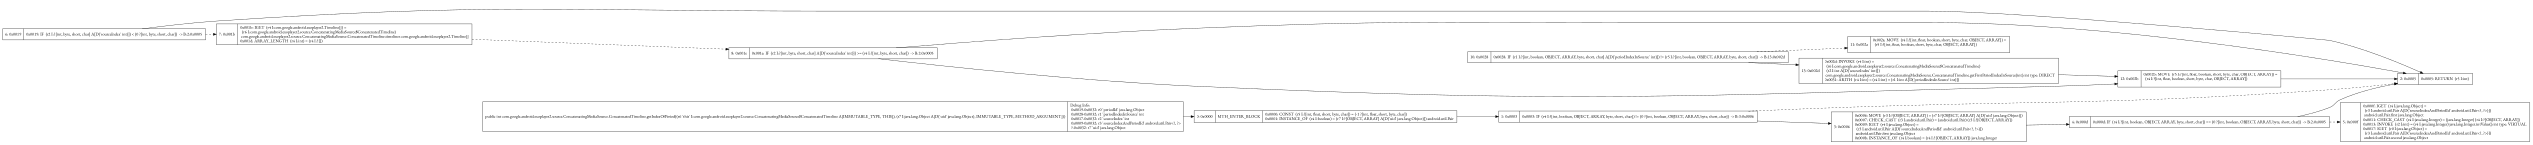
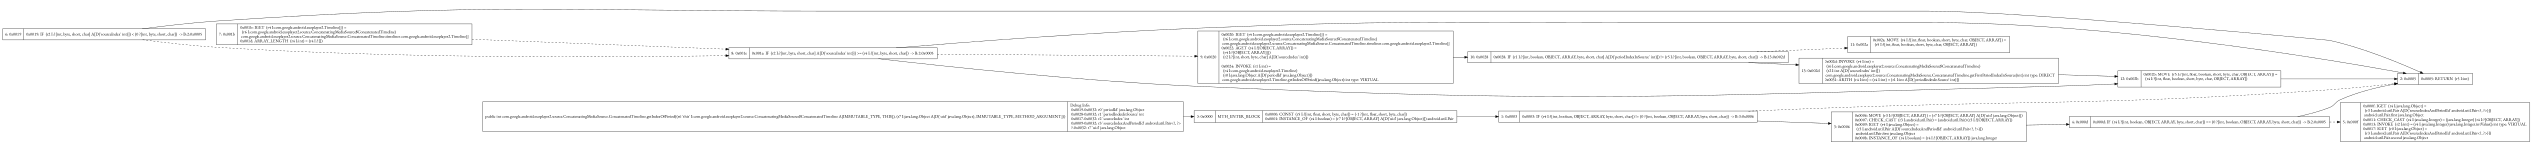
(209, 34) -> (434, 56)
none -> (1326, 57)
